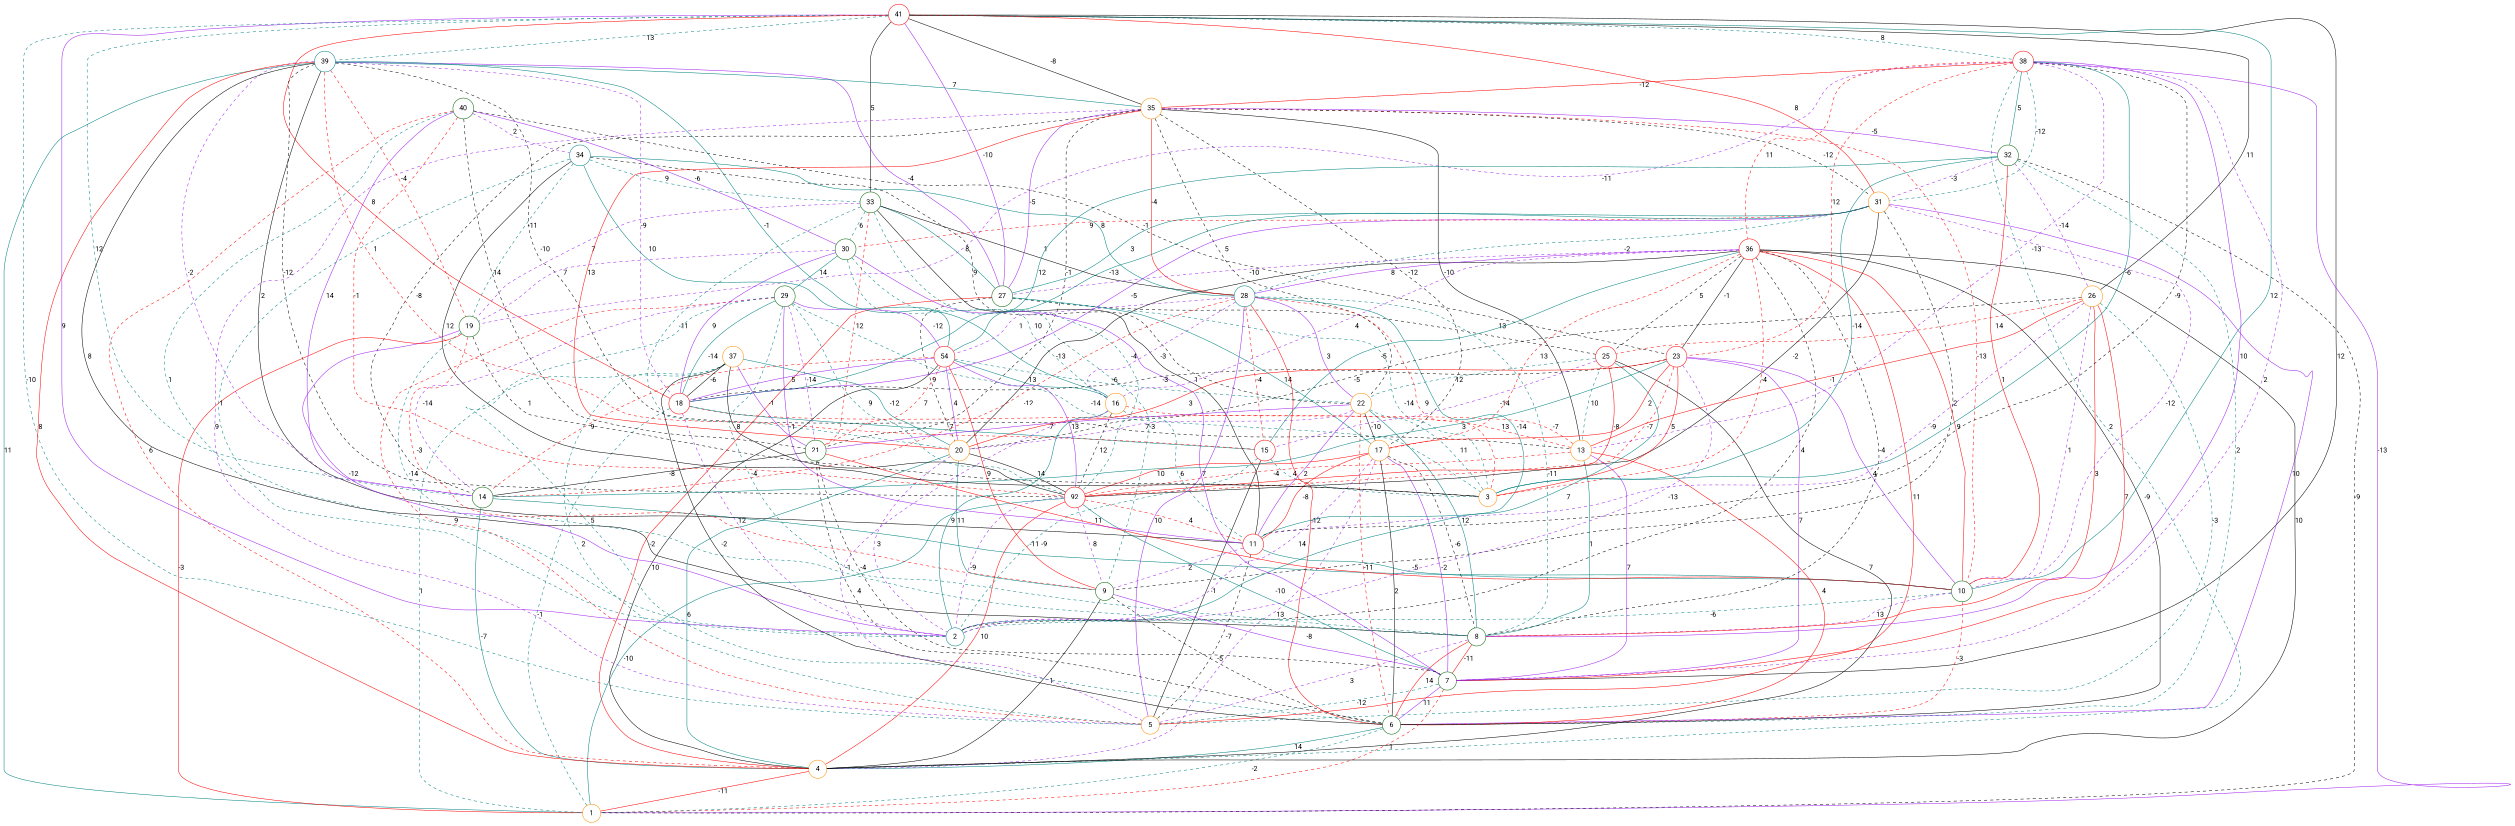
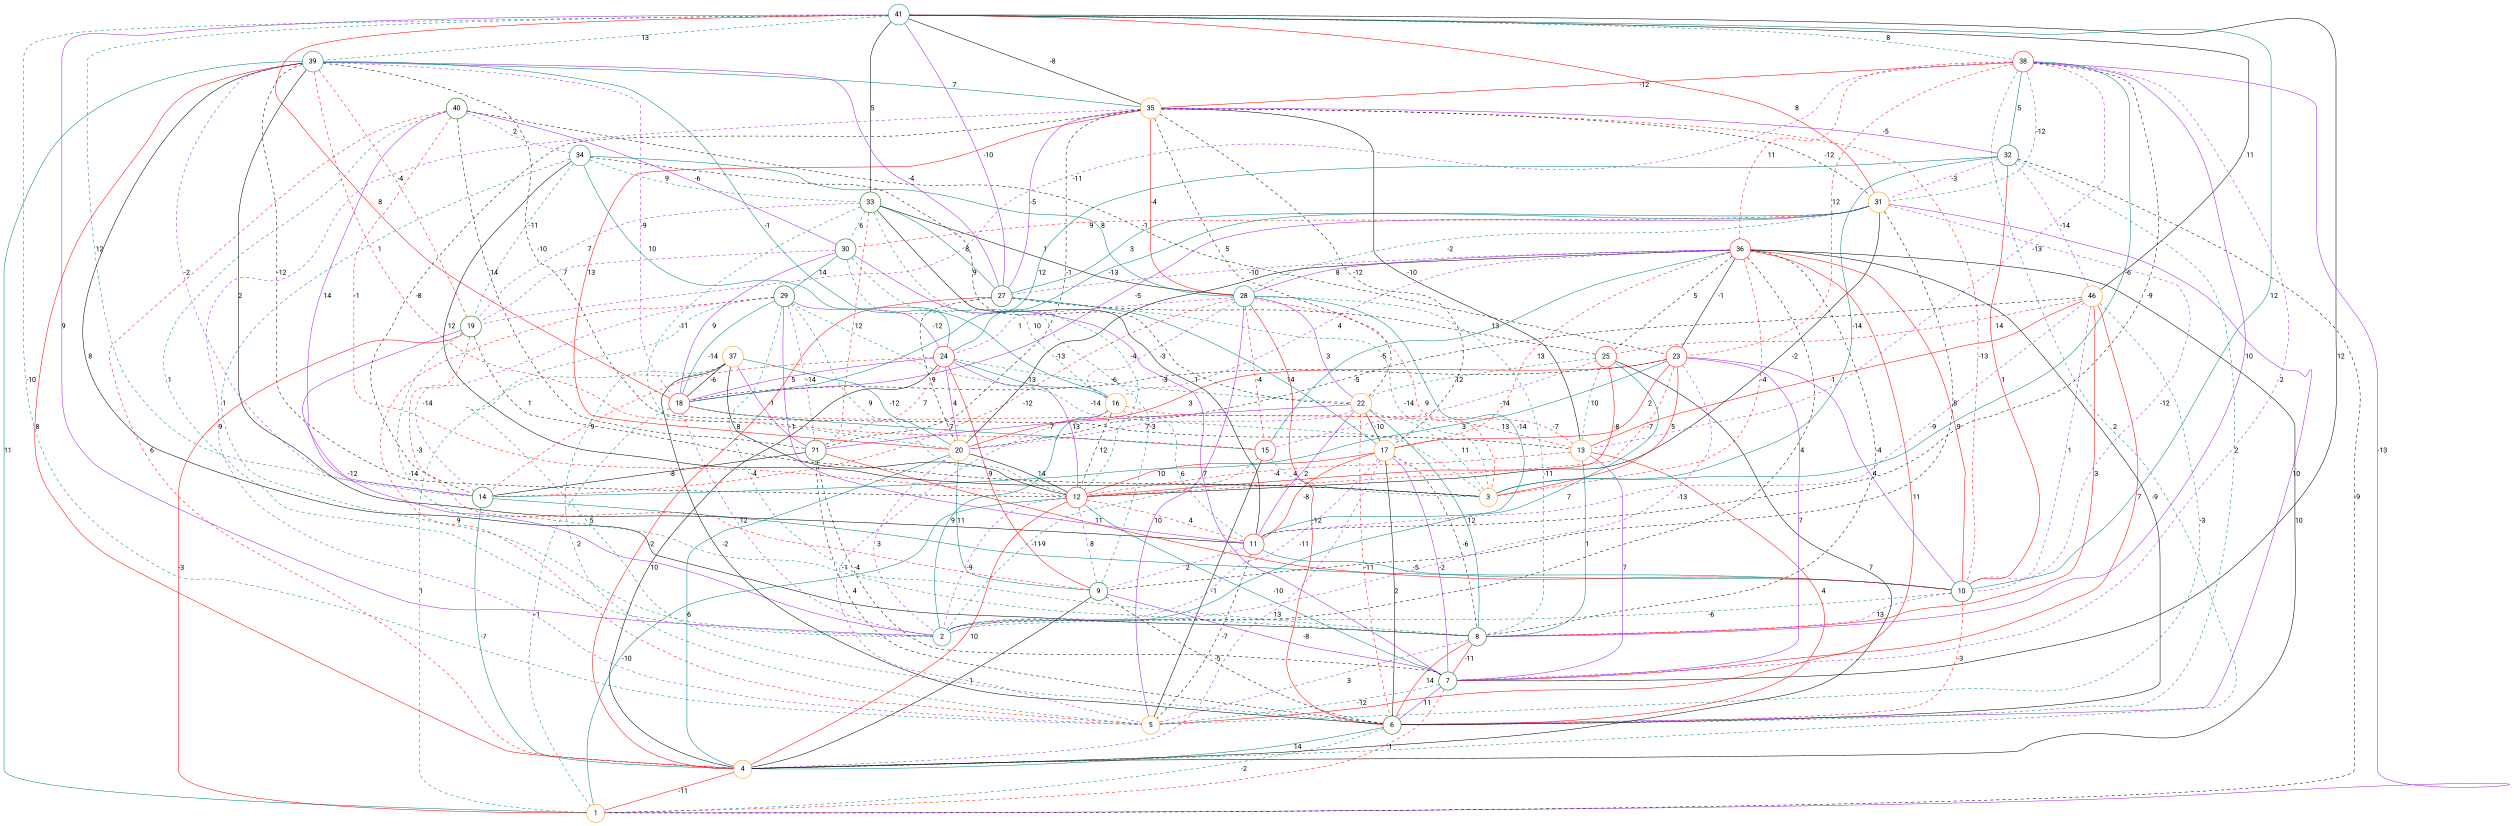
(899, 15) -> (899, 15)
(2092, 296) -> (2092, 296)
(944, 357) -> (944, 357)
(1955, 404) -> (1955, 404)
(1075, 497) -> (1077, 497)
(1302, 544) -> (1304, 544)
